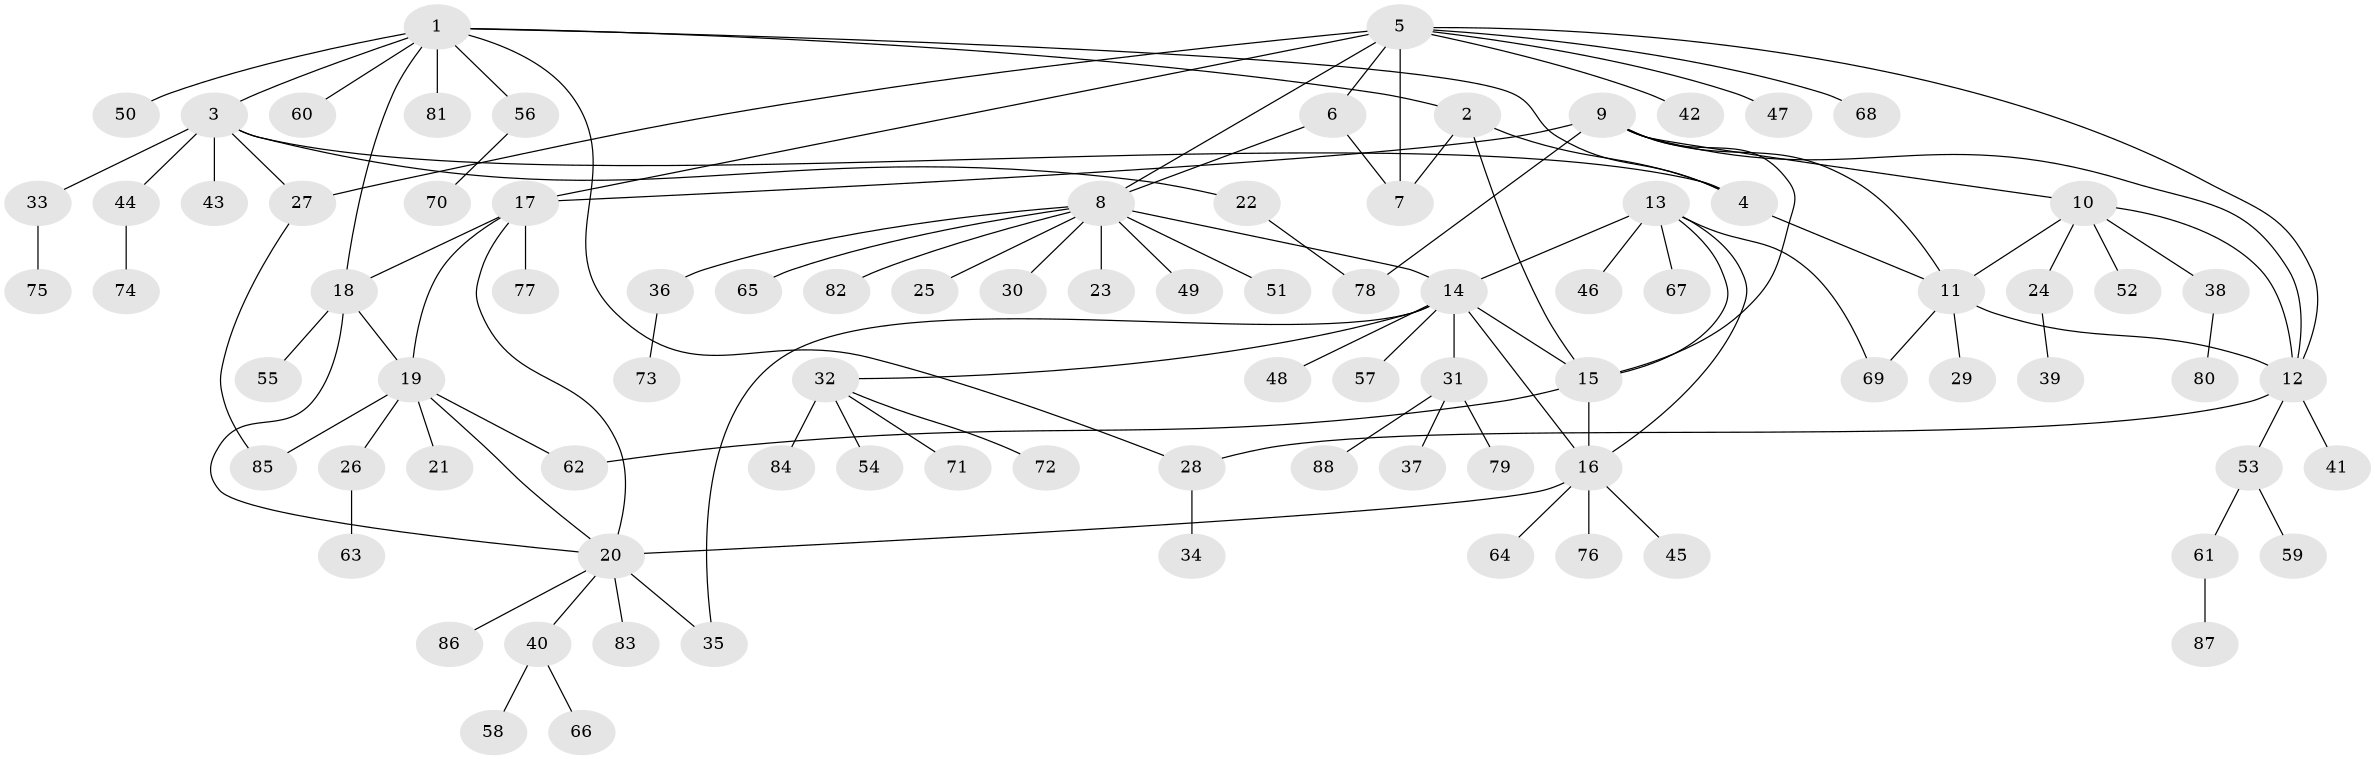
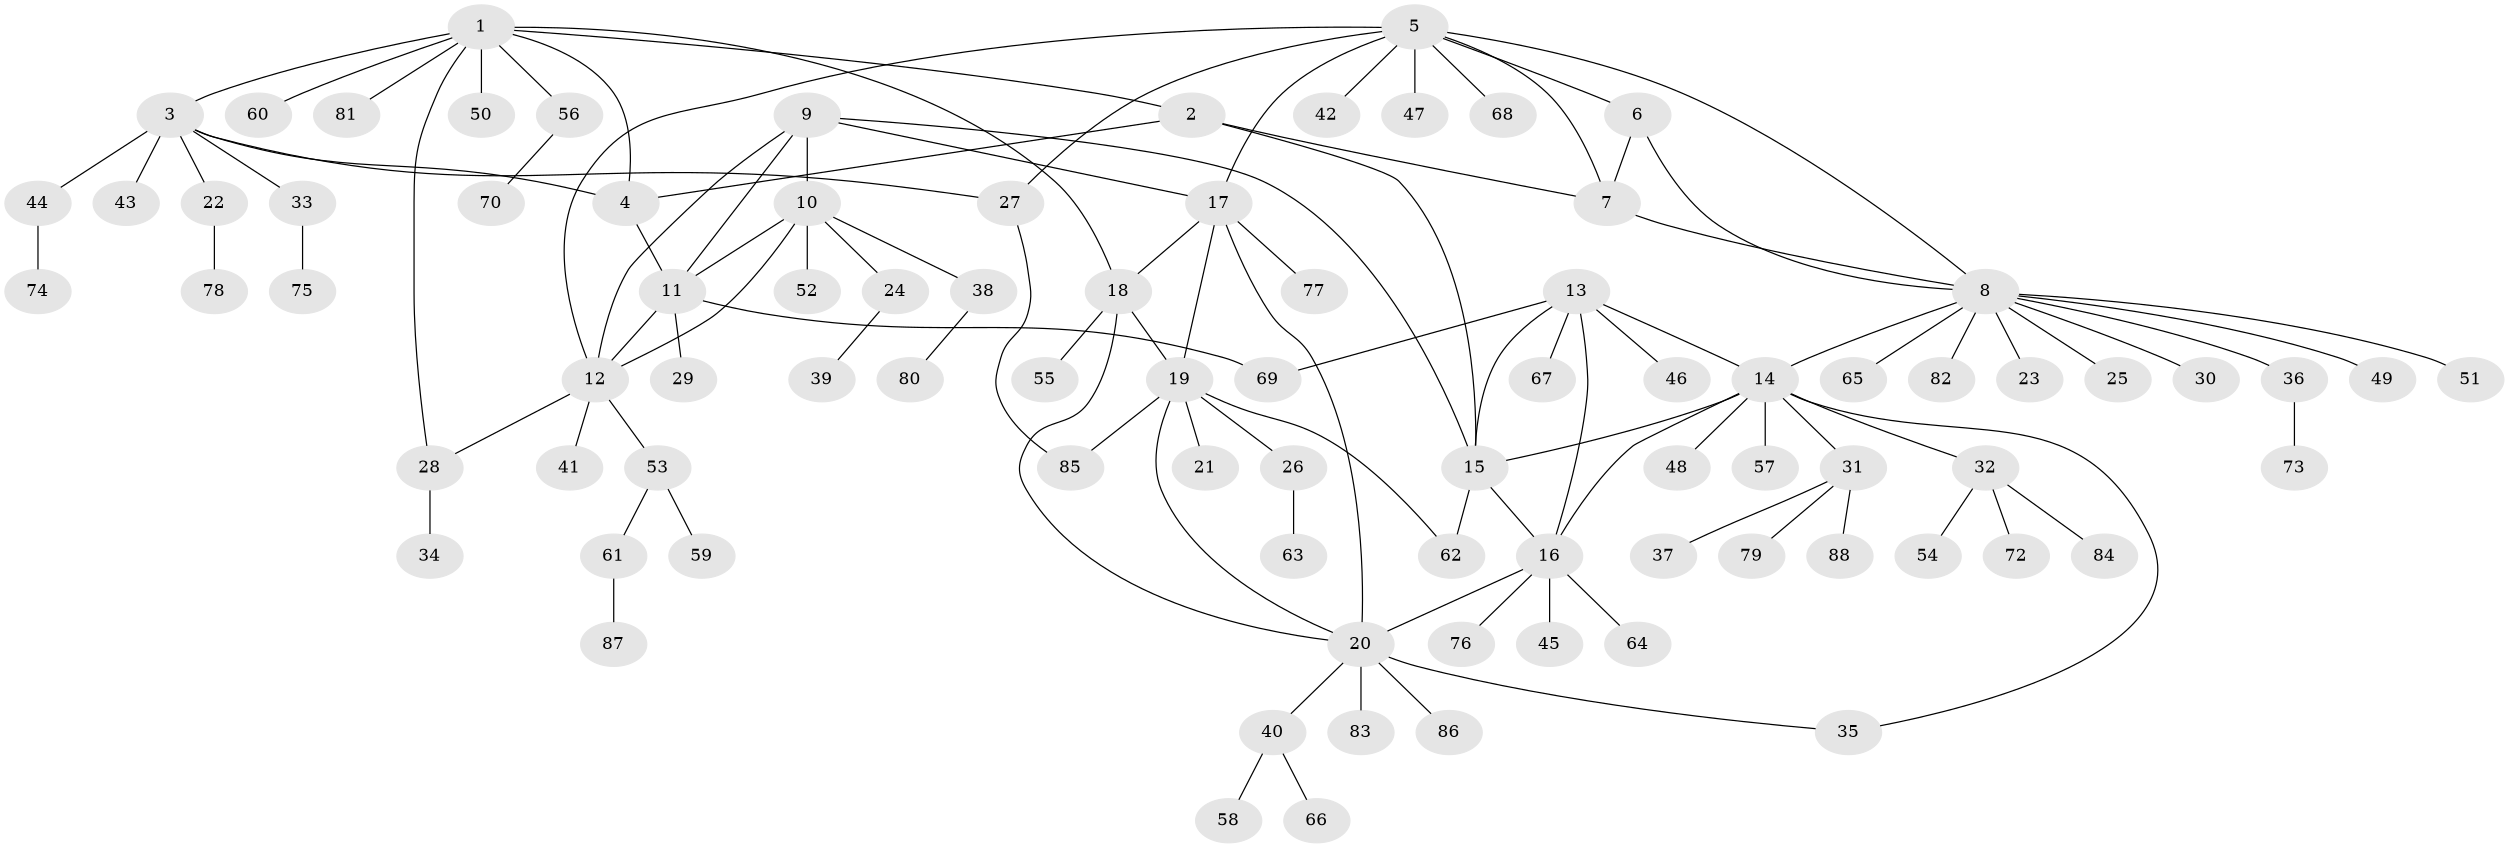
(1484, 203) -> none
none -> (1817, 260)
(958, 468) -> none
